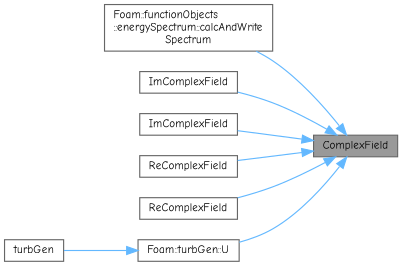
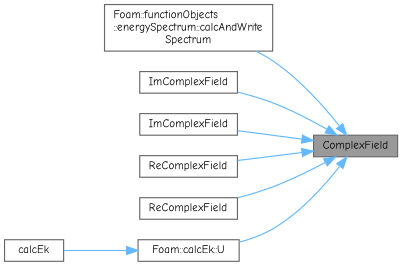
(34, 251) -> (34, 251)
(189, 251) -> (189, 251)
